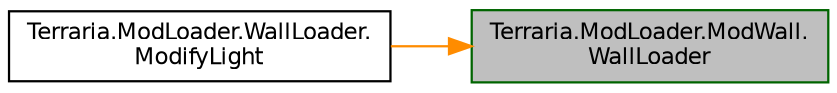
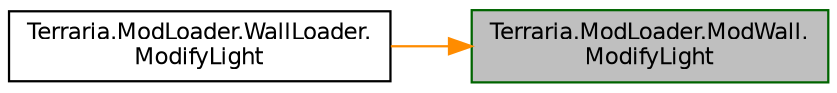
(650, 46) -> (650, 46)
